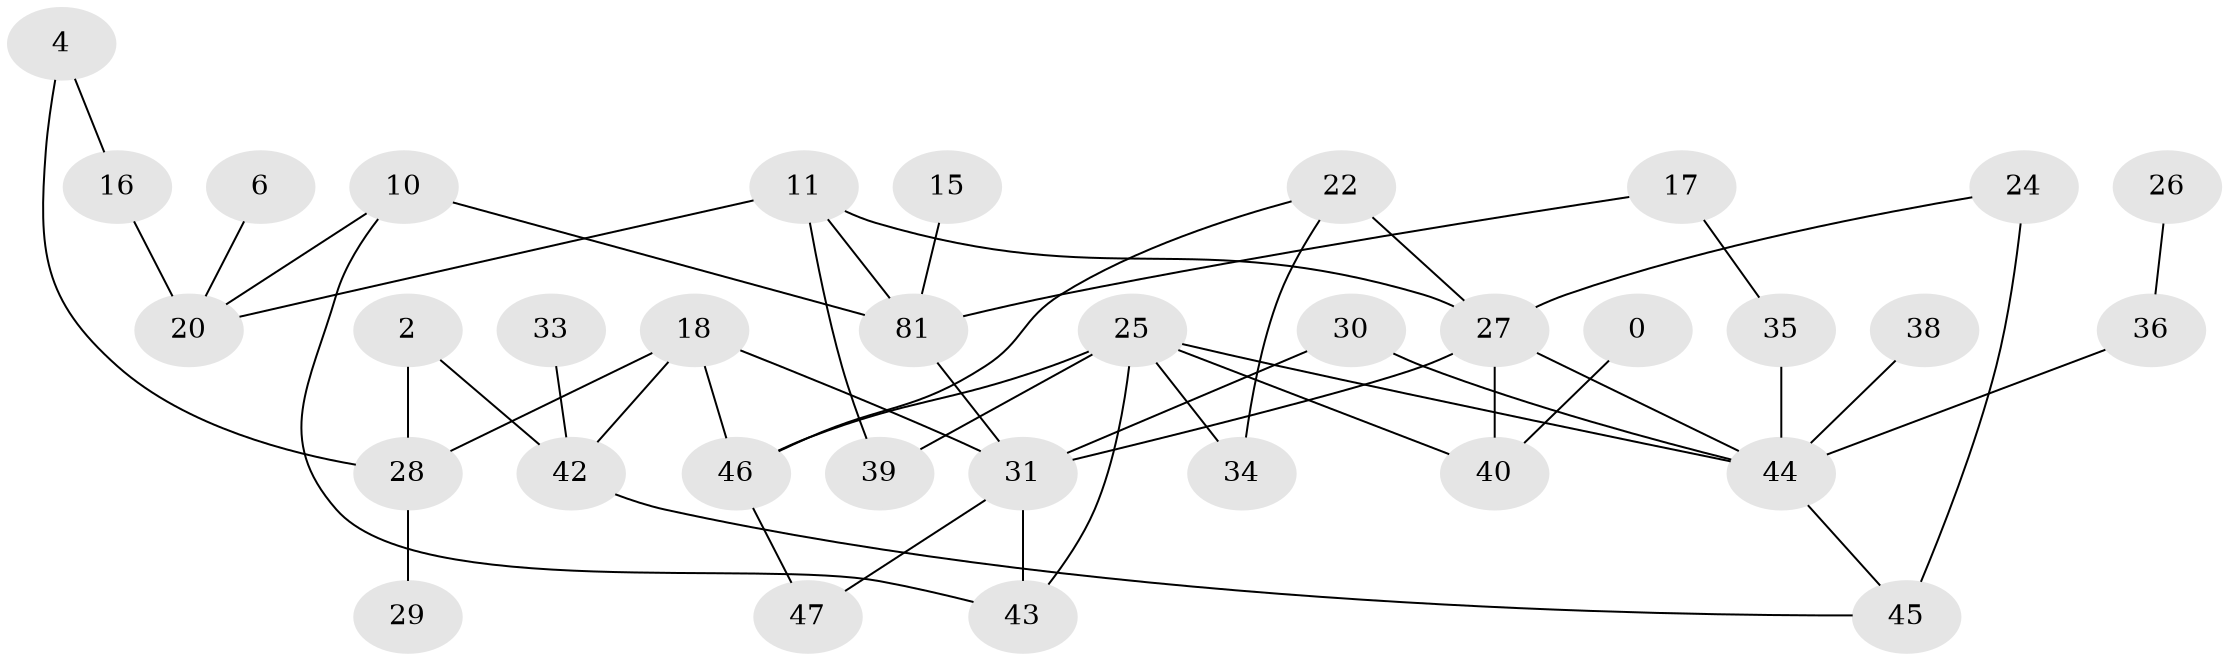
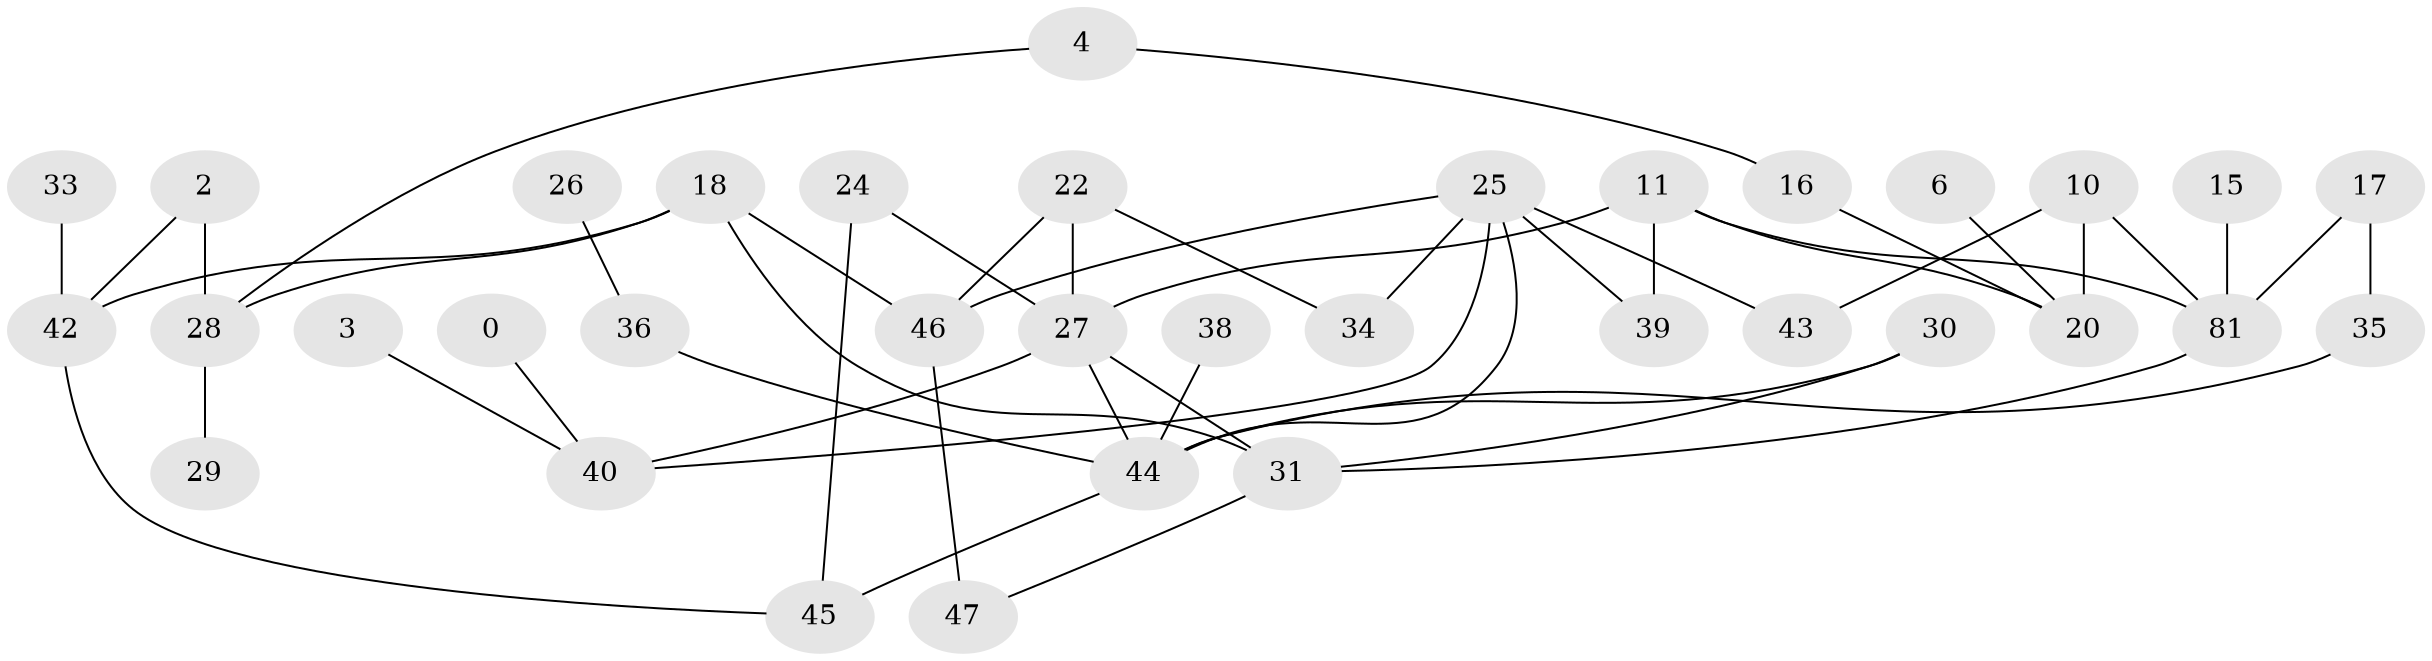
none -> (348, 330)
(1023, 546) -> none
